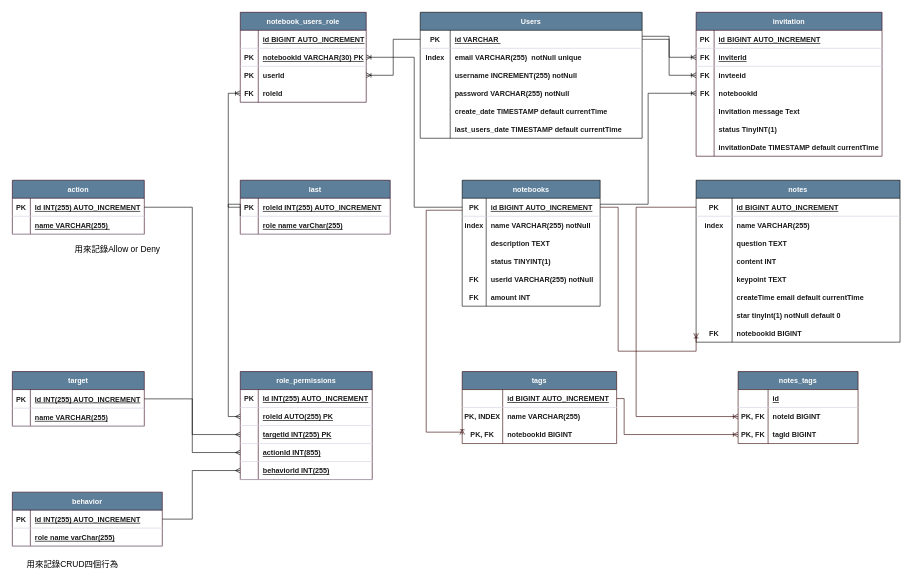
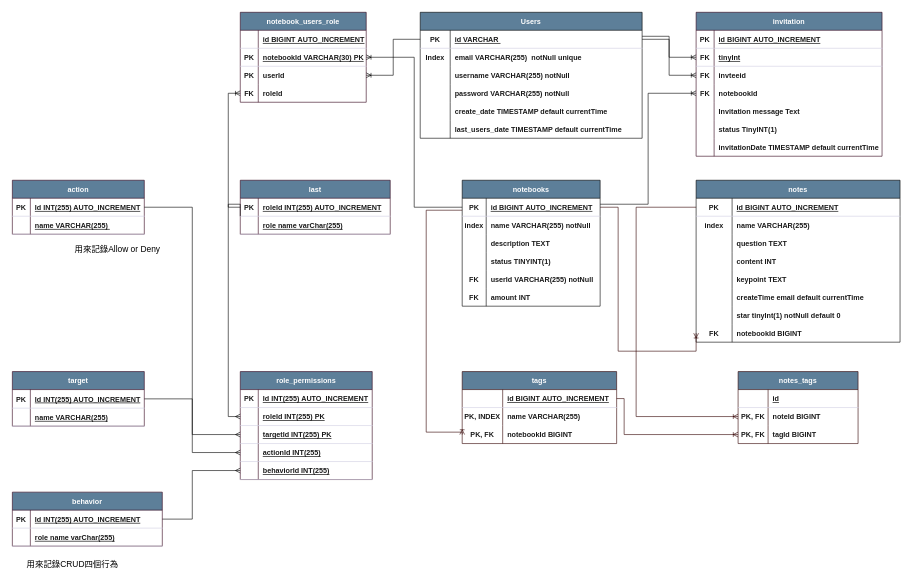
(735, 58) -> (732, 58)
(514, 76) -> (510, 76)
(298, 417) -> (296, 417)
(296, 453) -> (296, 453)
